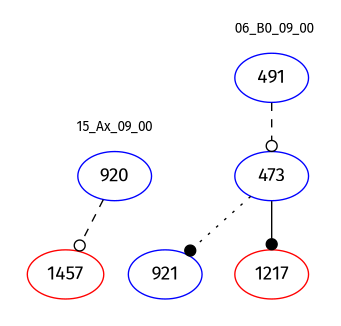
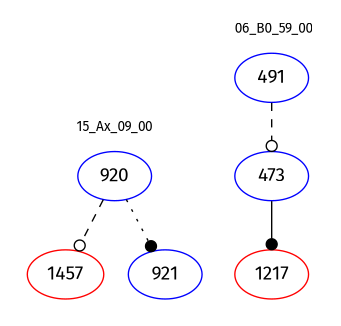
(274, 29) -> (274, 29)
(232, 213) -> (137, 220)
